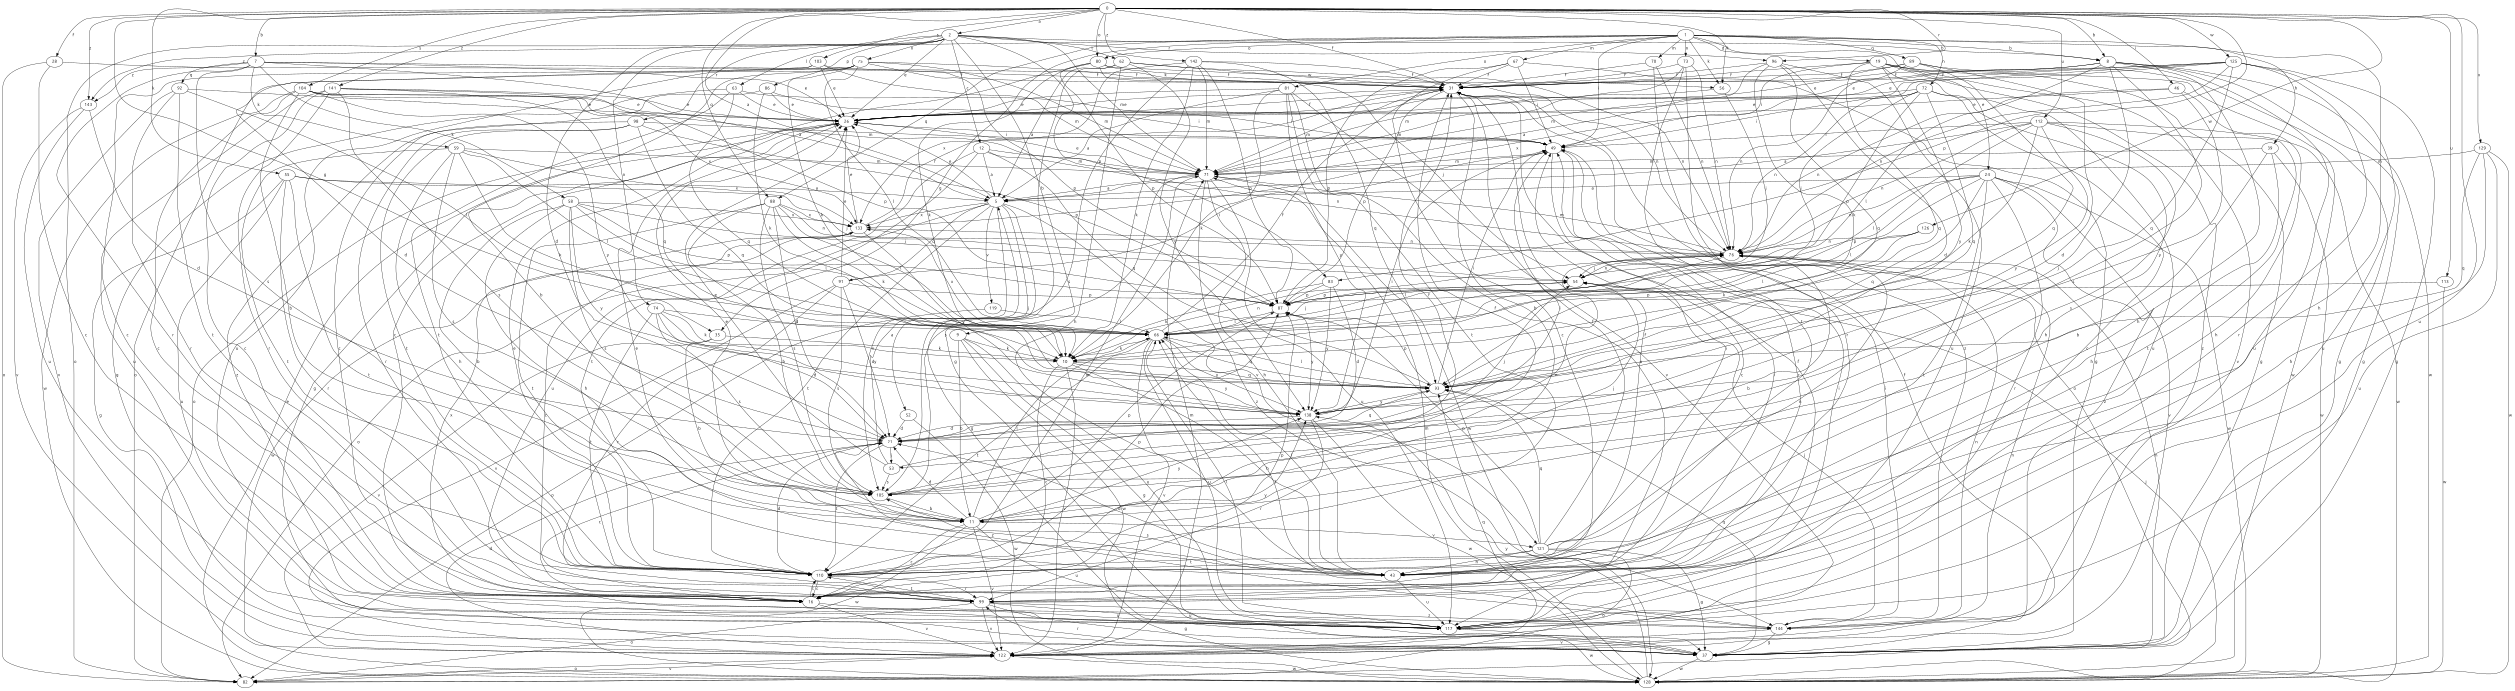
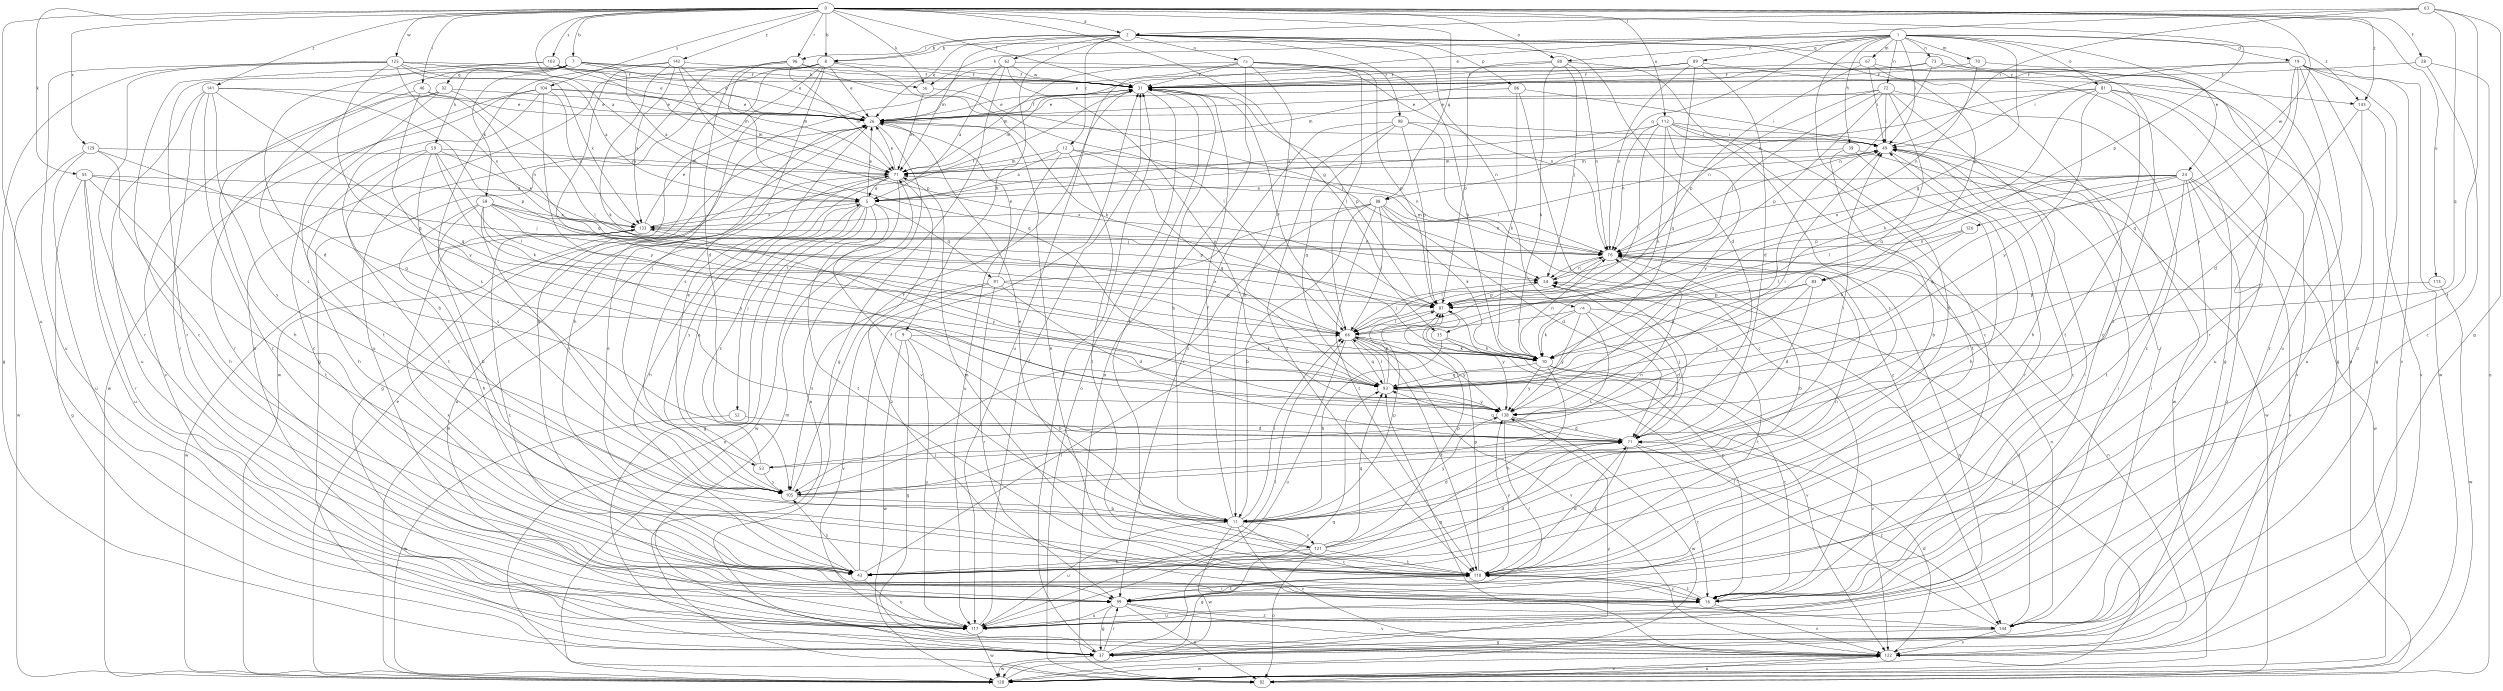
(840, 48) -> (1779, 16)
(993, 308) -> none
